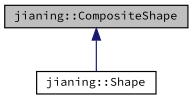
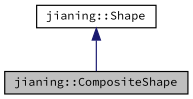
(96, 56) -> (96, 56)
